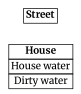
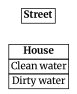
(41, 66) -> (39, 66)
